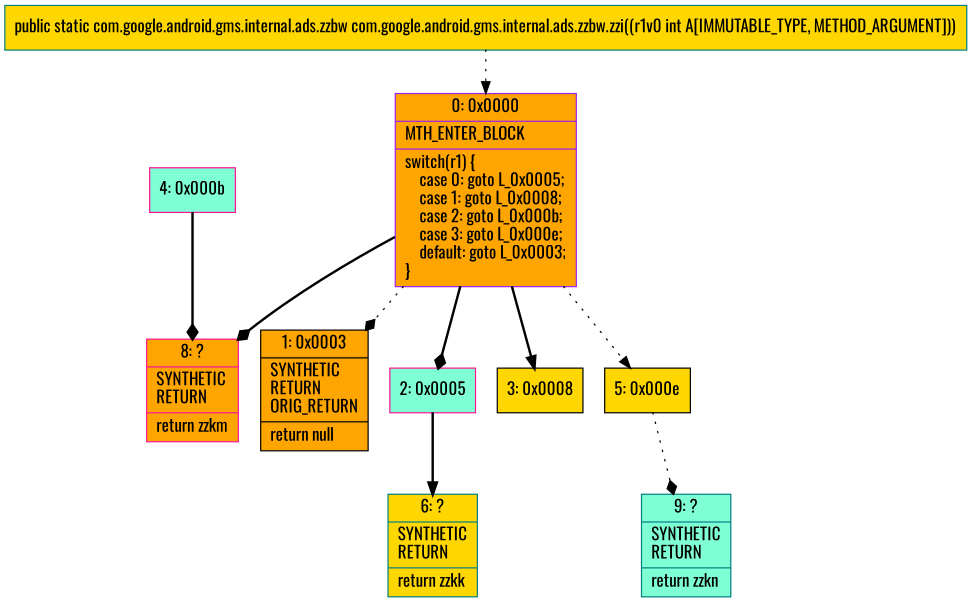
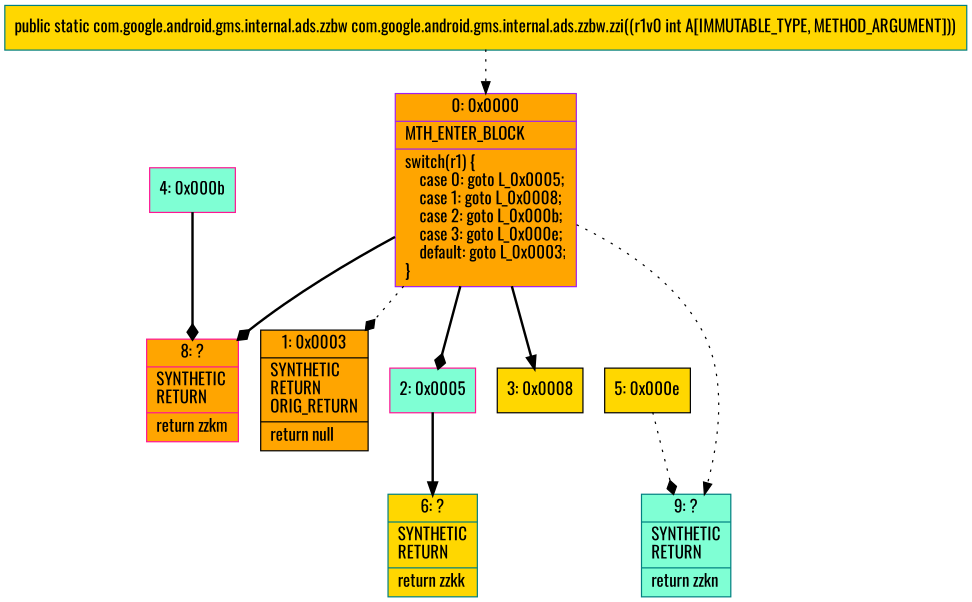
(593, 323) -> (699, 326)
